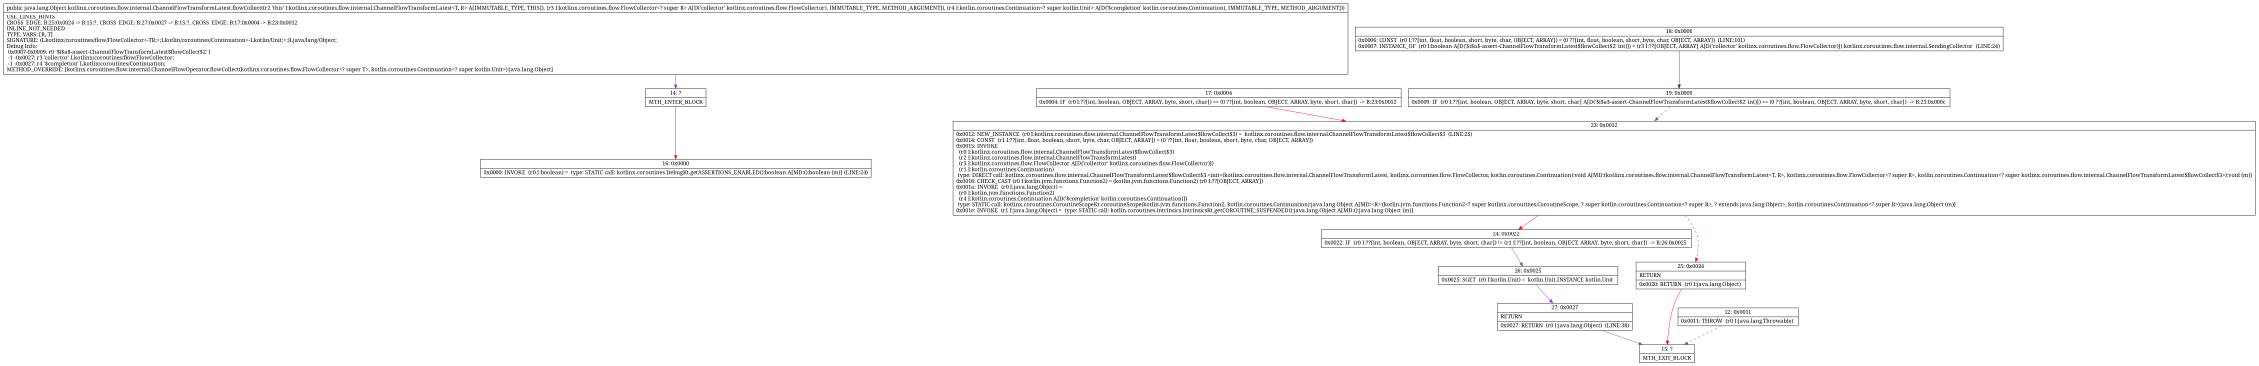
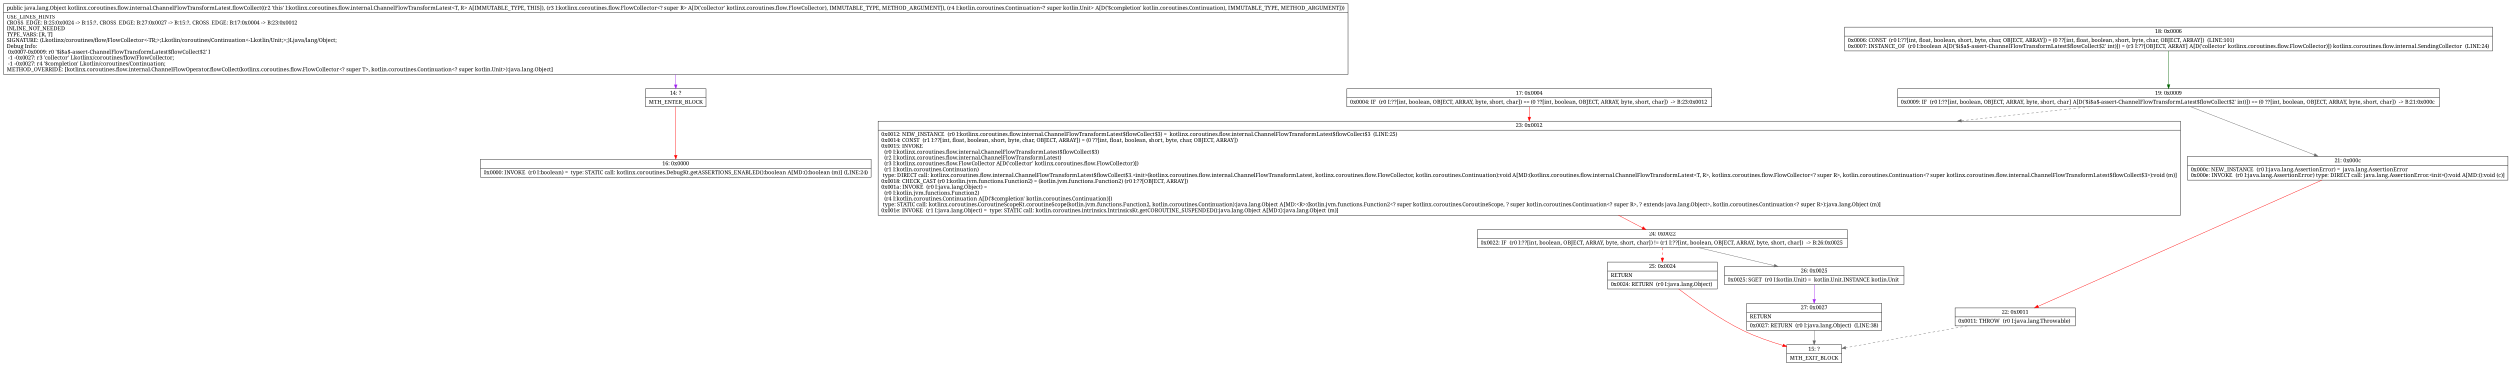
none -> (2348, 168)
(1697, 235) -> (1662, 253)
(1691, 284) -> (1662, 284)
